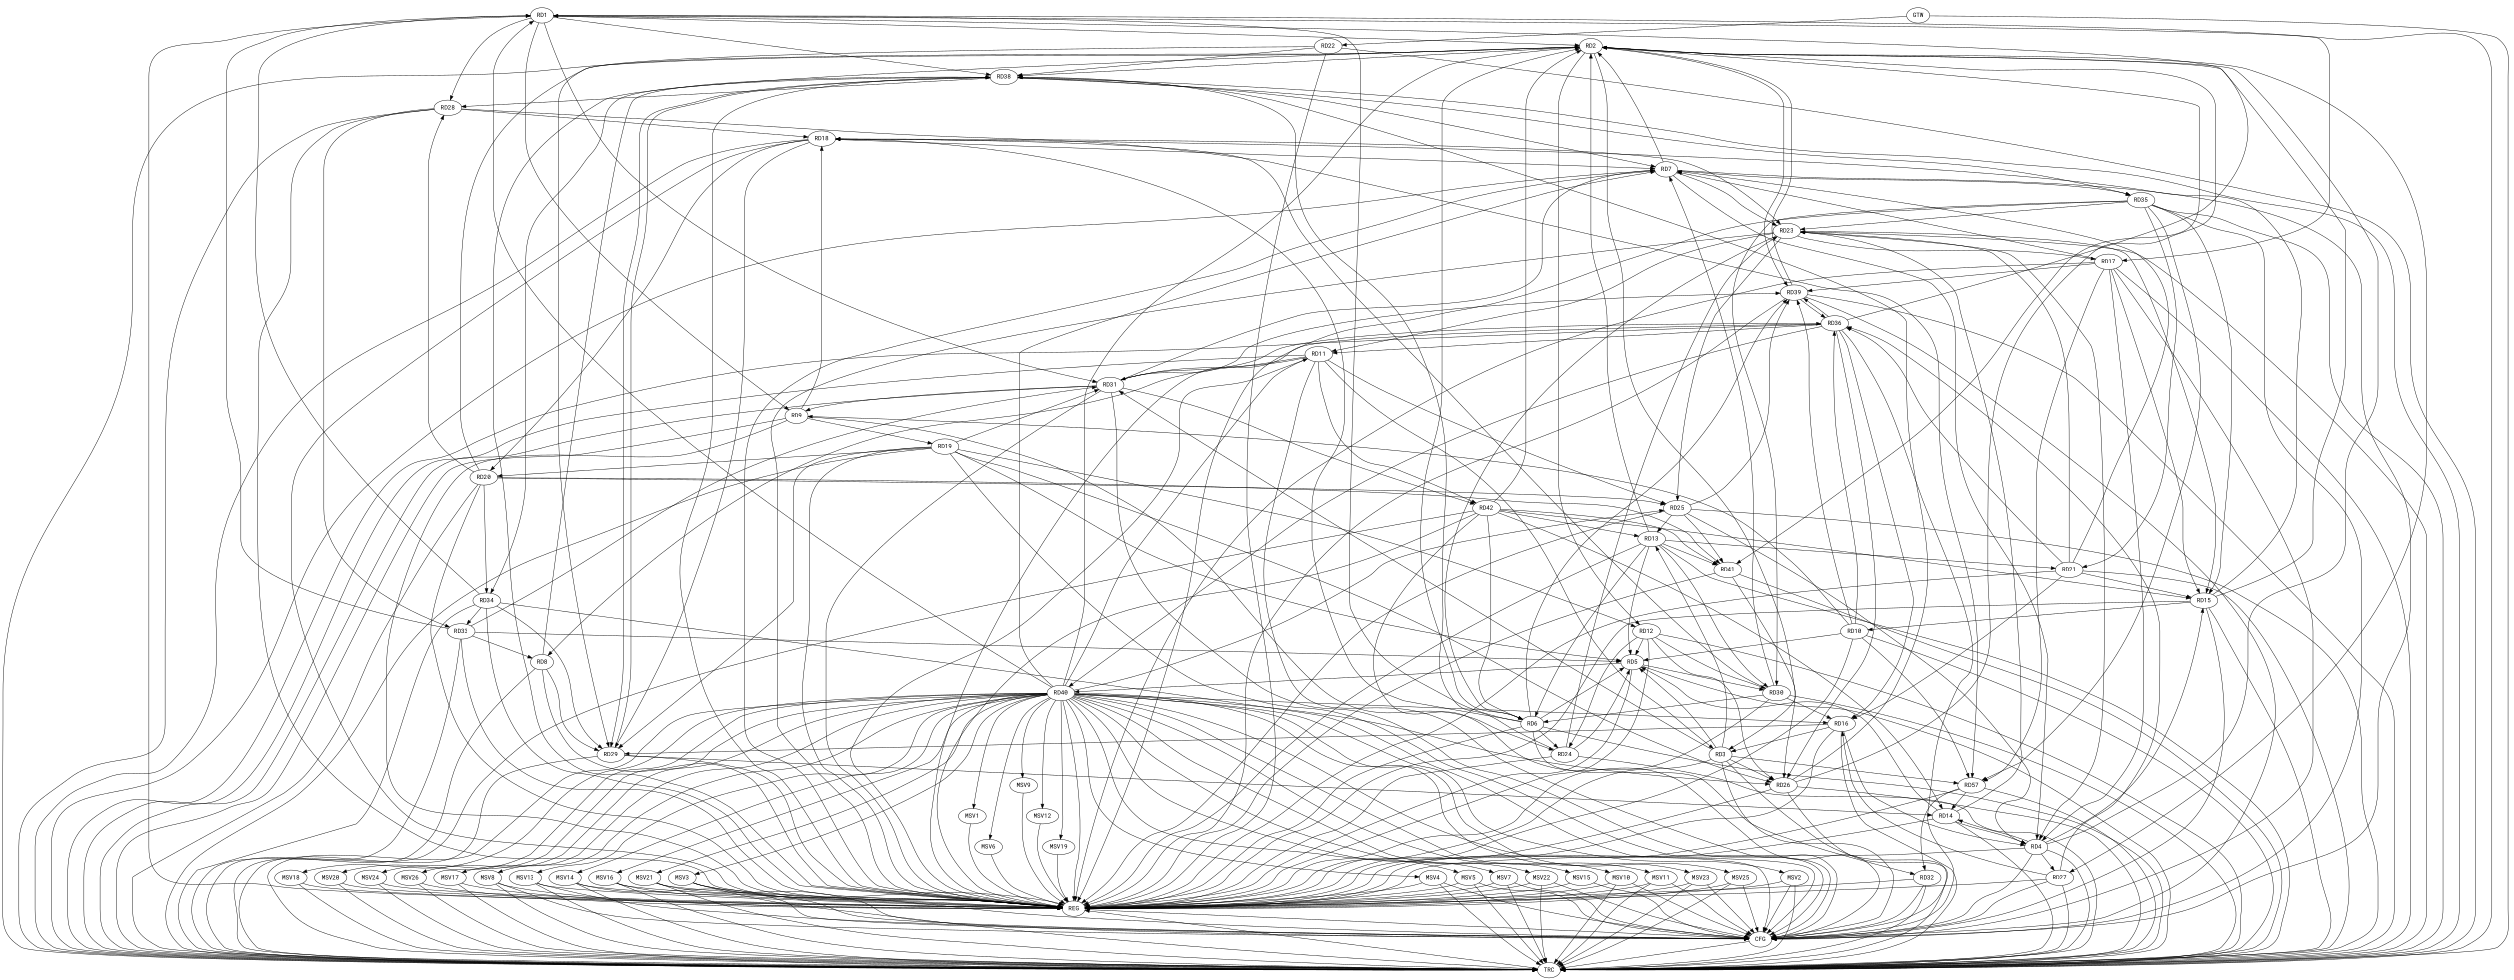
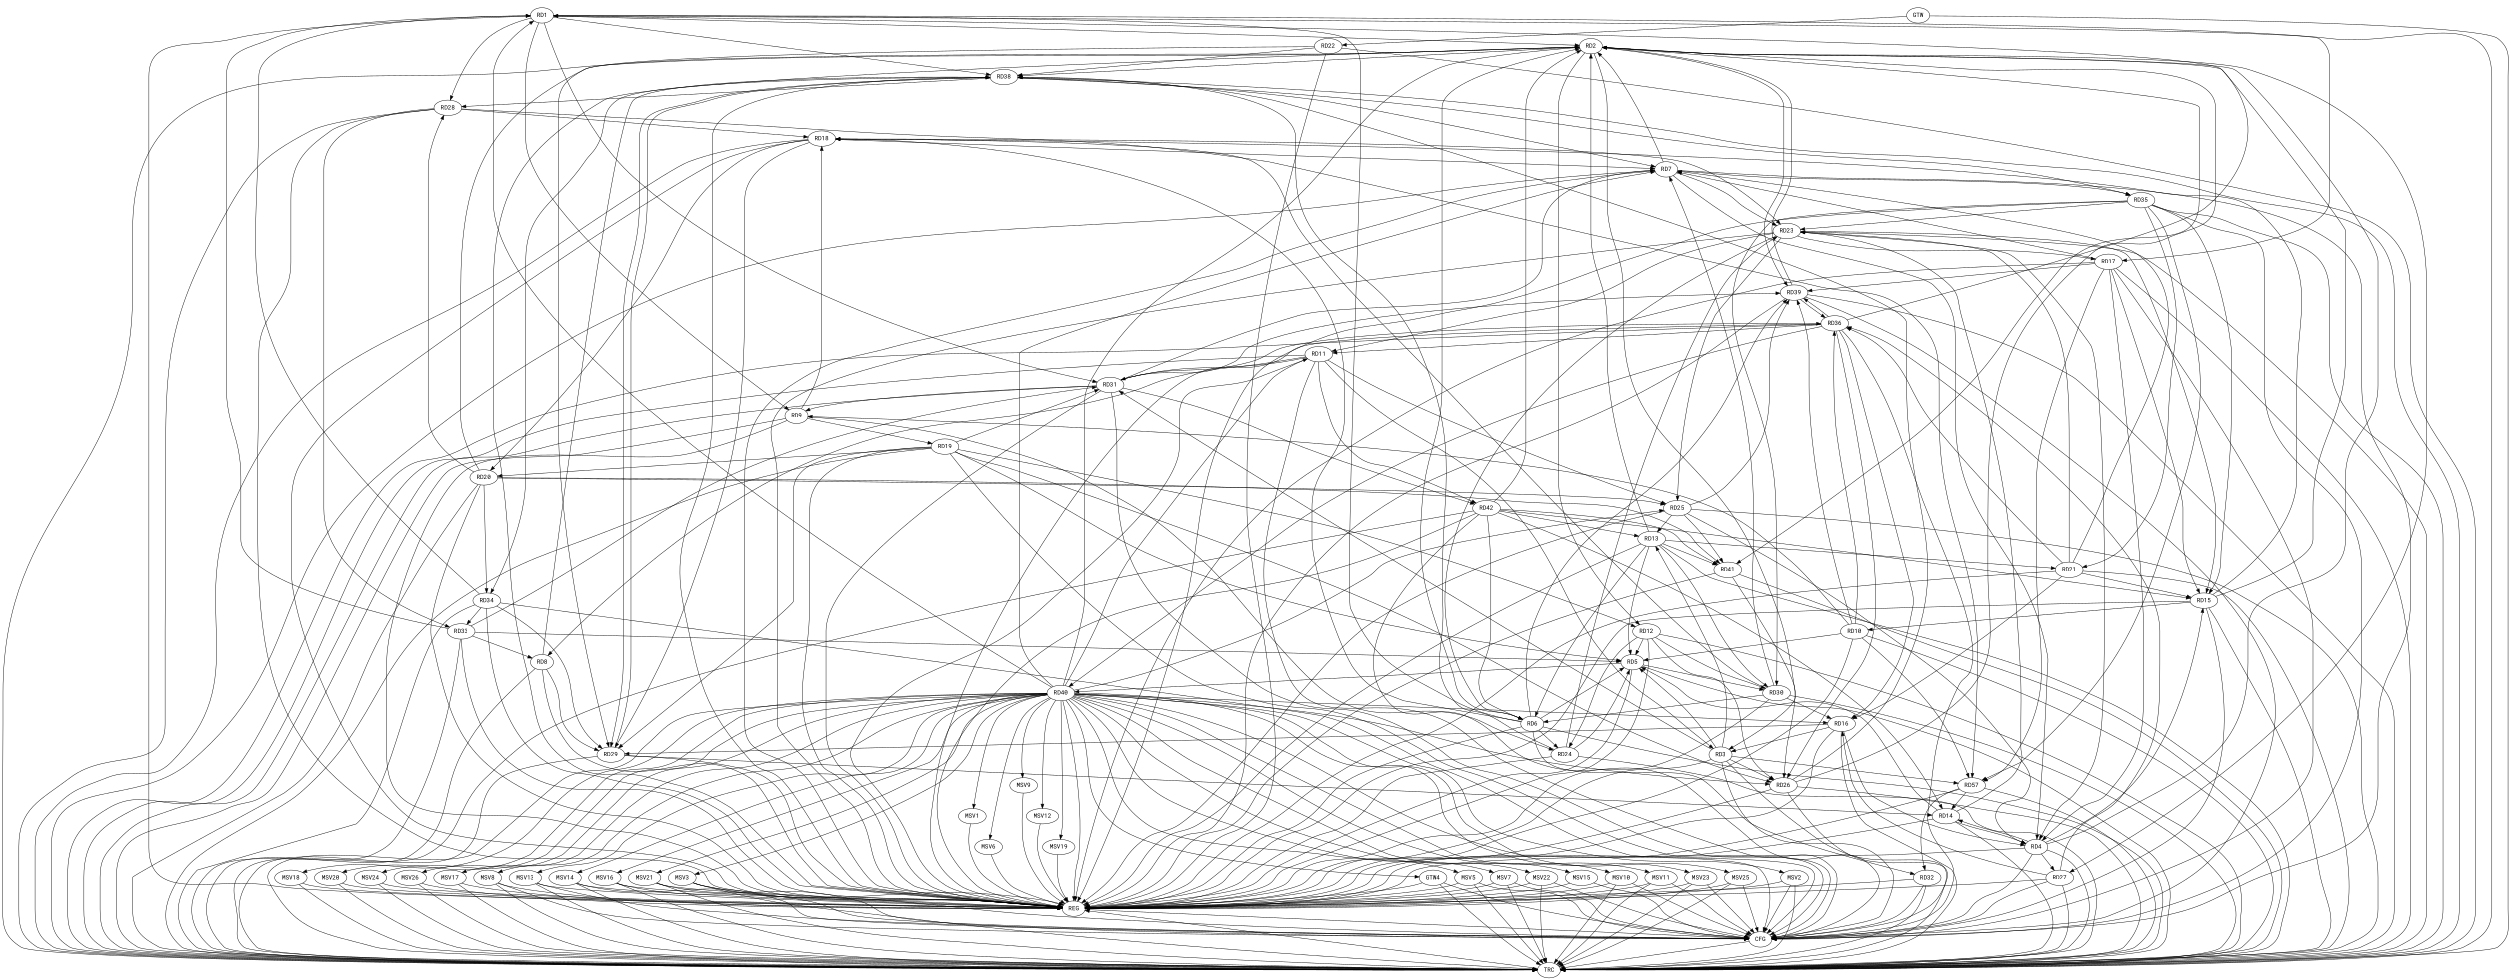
(1433, 878) -> (1433, 878)
